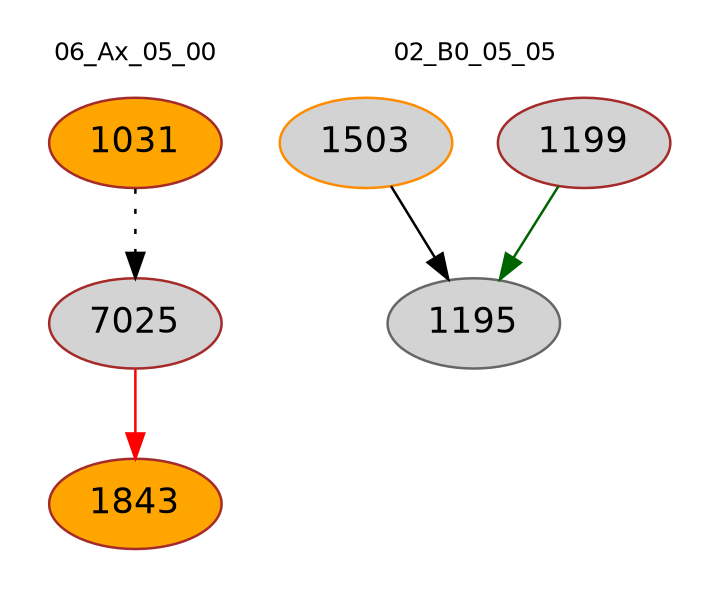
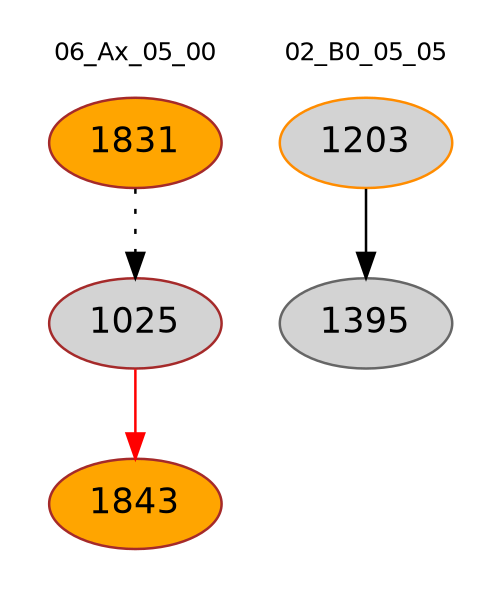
(135, 143) -> (135, 143)
(366, 143) -> (366, 143)
(584, 143) -> none
(135, 323) -> (135, 323)
(474, 323) -> (366, 323)
